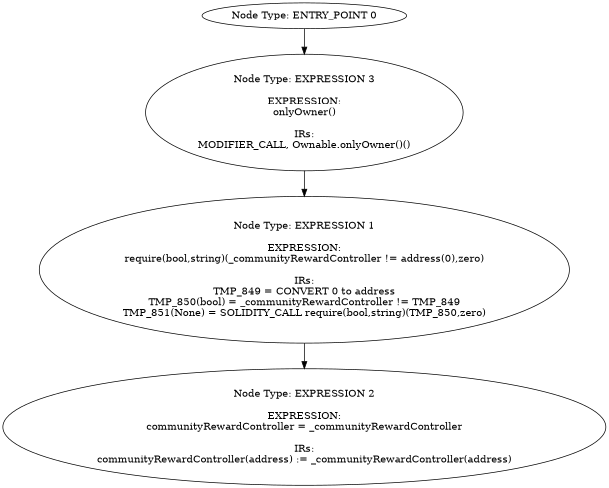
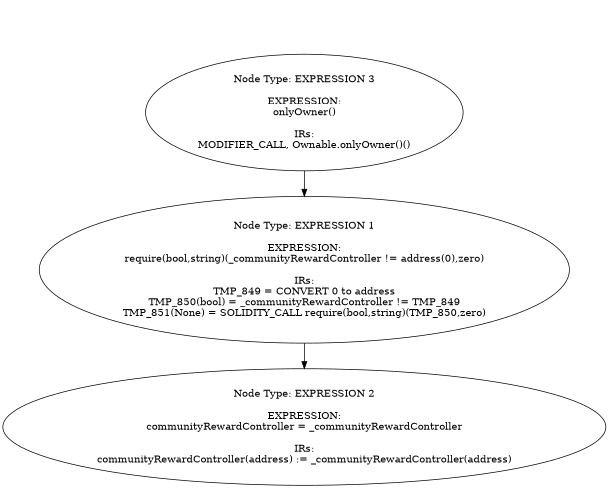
(304, 16) -> none
